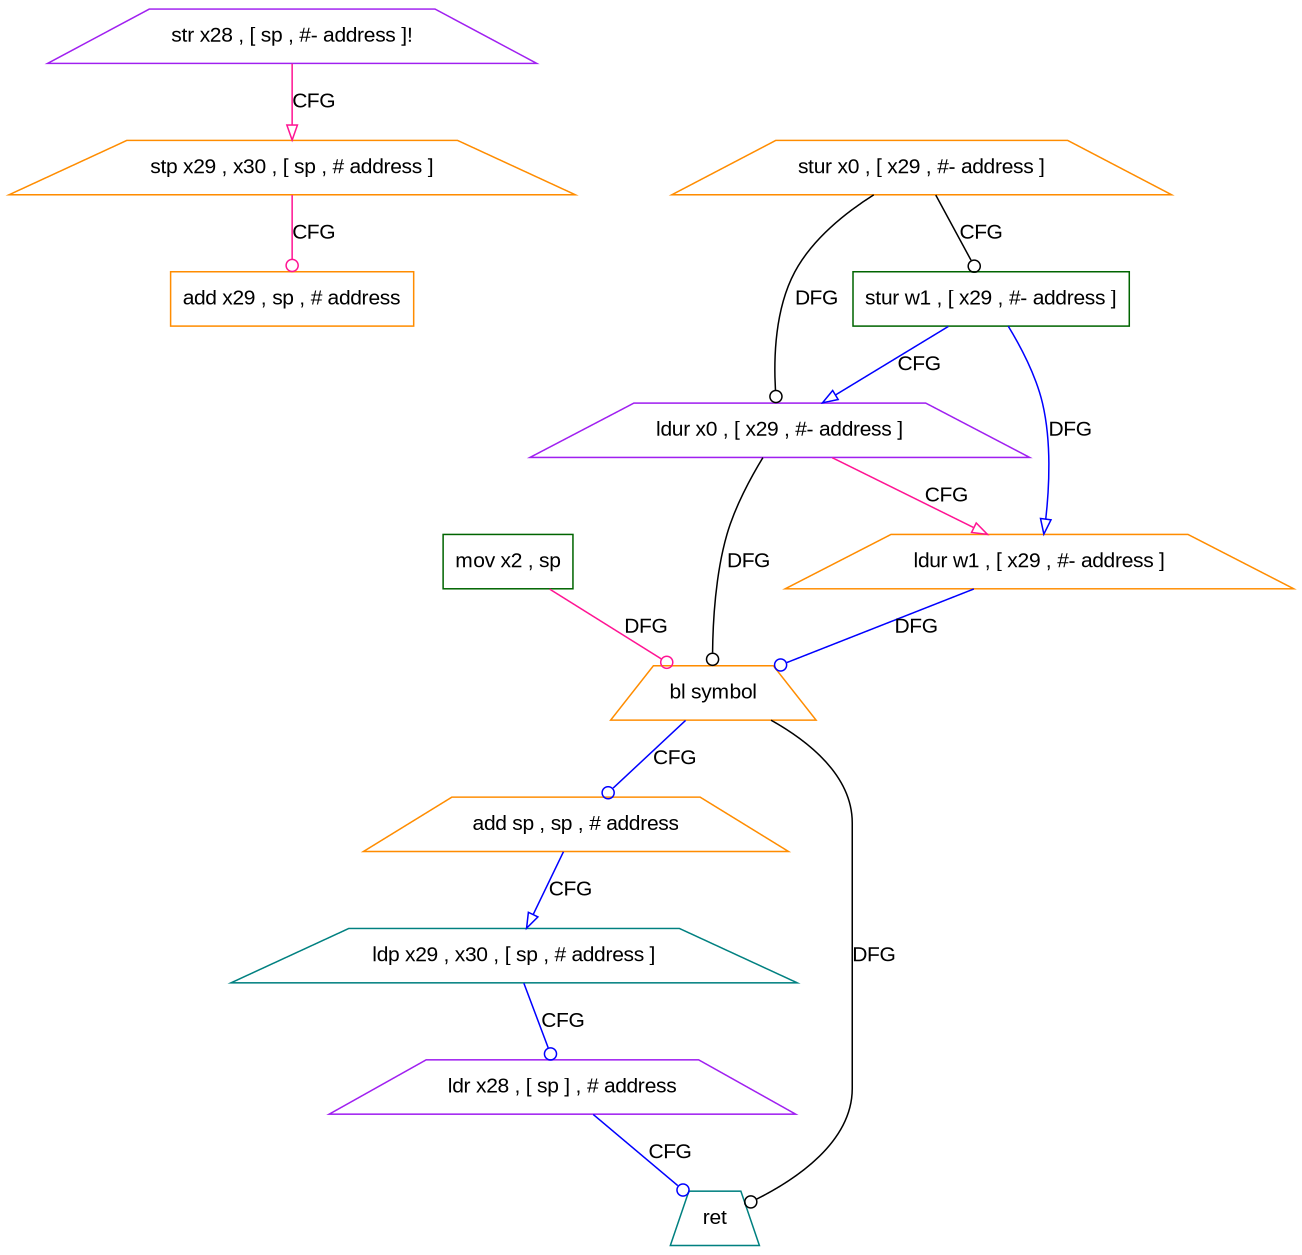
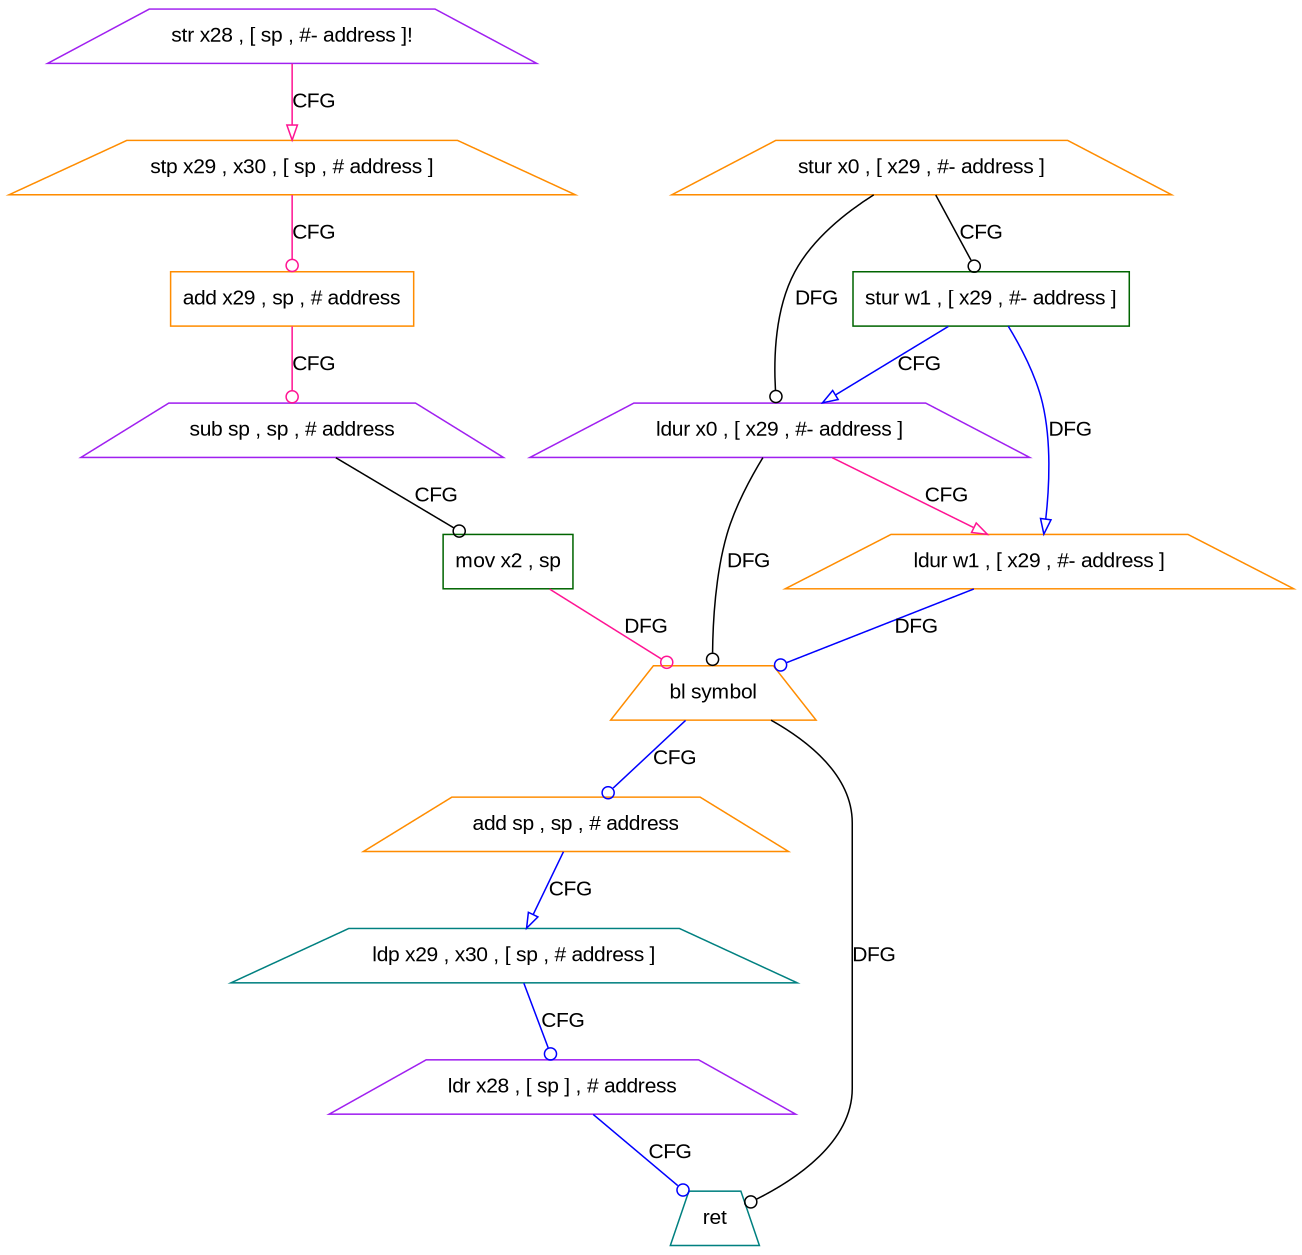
none -> (292, 430)
